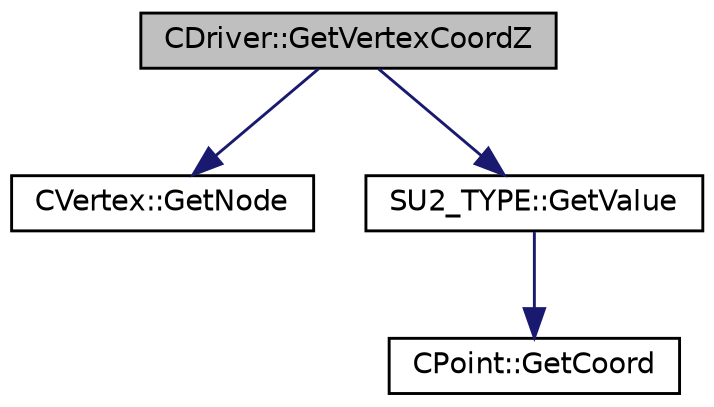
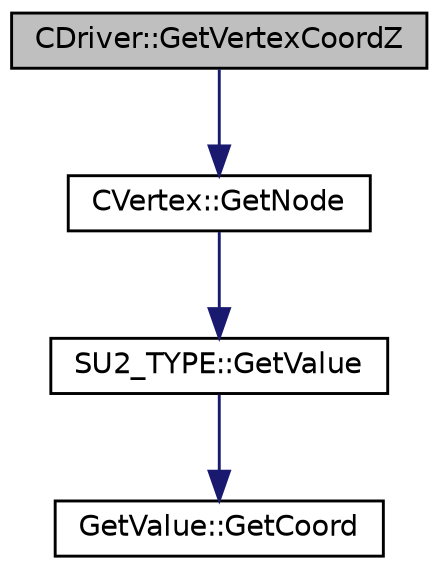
(430, 112) -> (219, 270)
(534, 366) -> (219, 529)
